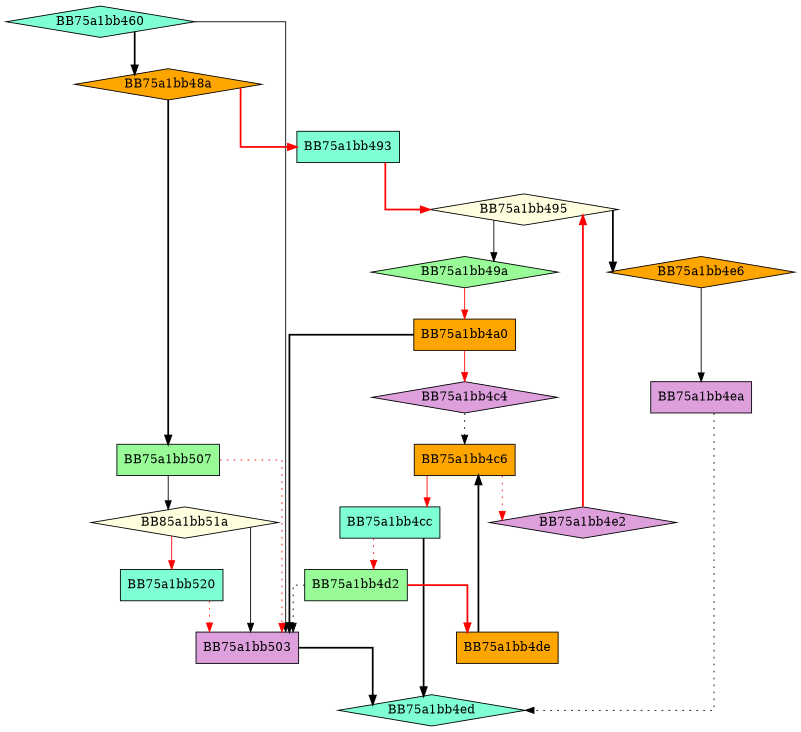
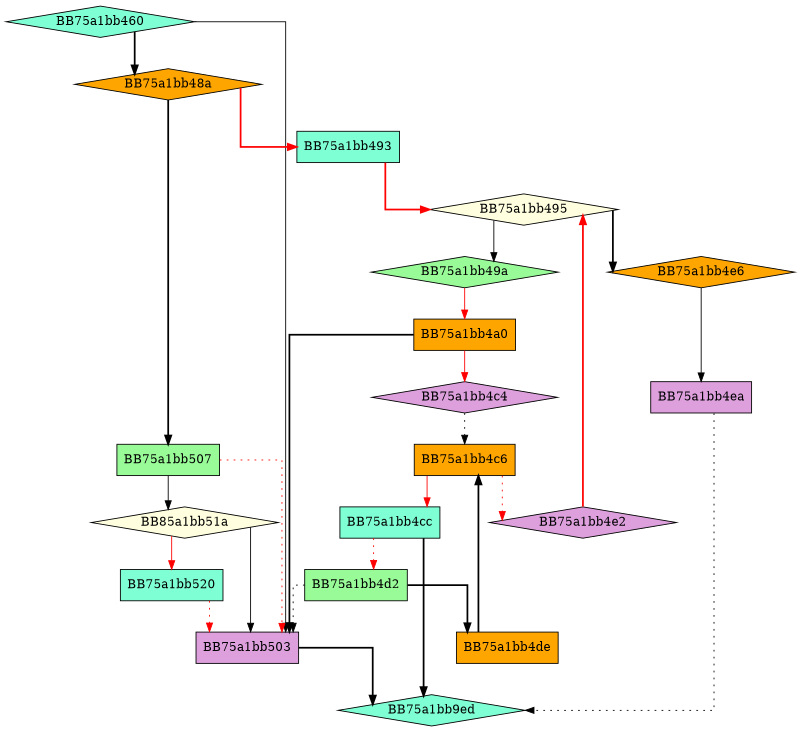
(457, 585) -> (457, 585)
(432, 710) -> (432, 710)
